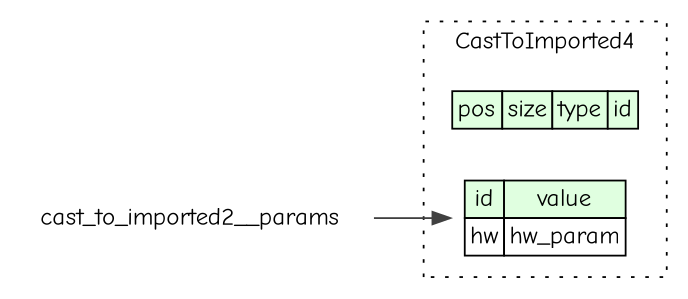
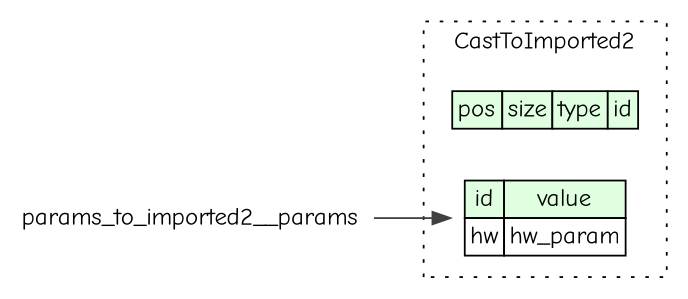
(545, 42) -> (545, 42)
(190, 218) -> (190, 218)
